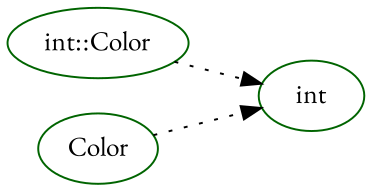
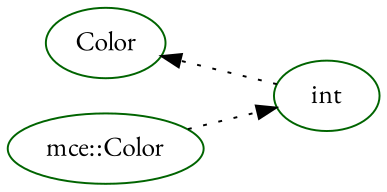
(98, 43) -> (106, 149)
(198, 124) -> (229, 72)
